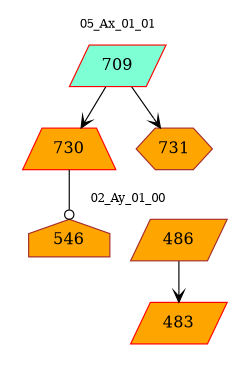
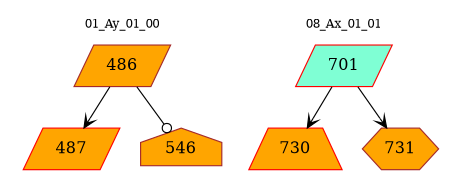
(118, 25) -> (344, 25)
(118, 66) -> (344, 66)
(69, 196) -> (150, 105)
(128, 199) -> (122, 25)
(179, 323) -> (72, 149)
